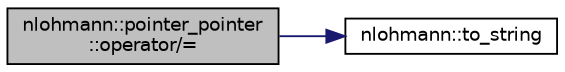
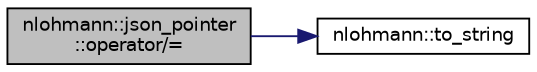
(143, 36) -> (129, 36)
